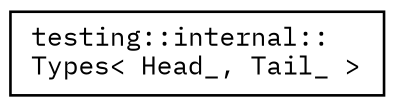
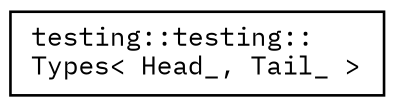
(197, 54) -> (197, 54)
